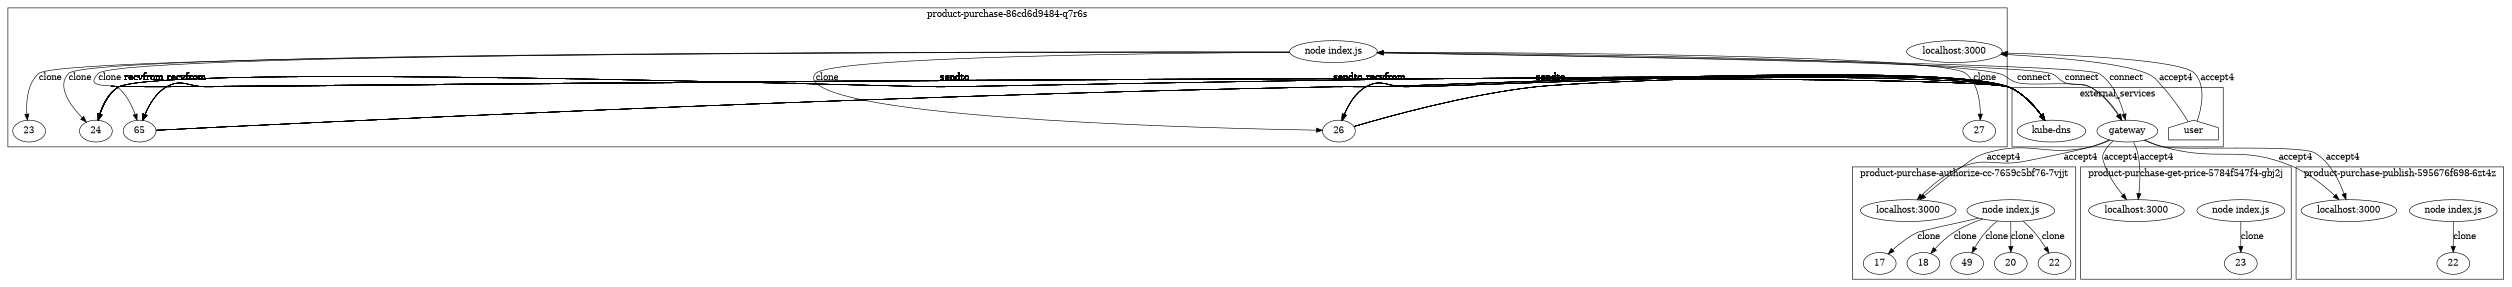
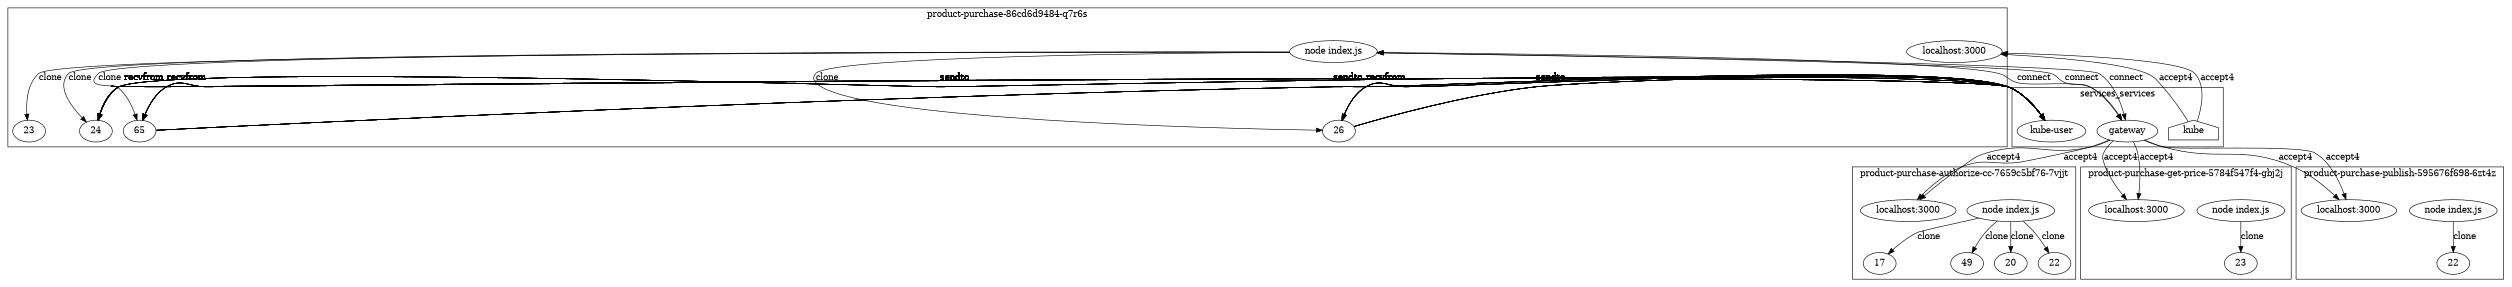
(2118, 94) -> (2118, 94)
(1979, 131) -> none
(2051, 131) -> (2051, 131)
(2193, 131) -> (2193, 131)
(1923, 263) -> none
